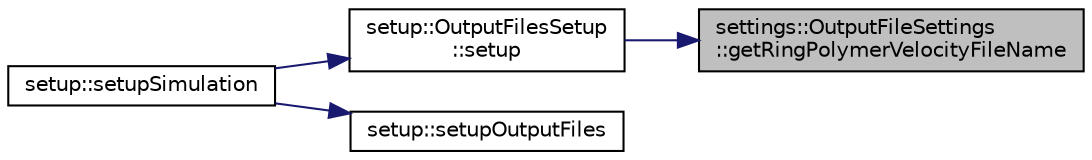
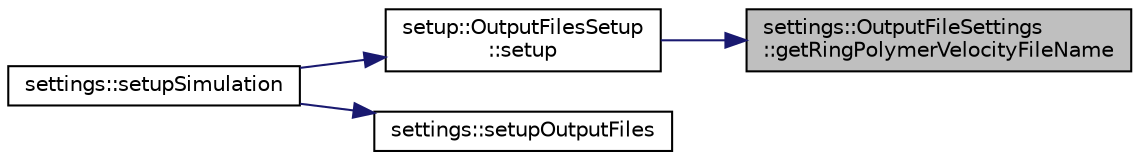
(142, 86) -> (154, 86)
(487, 131) -> (523, 131)
